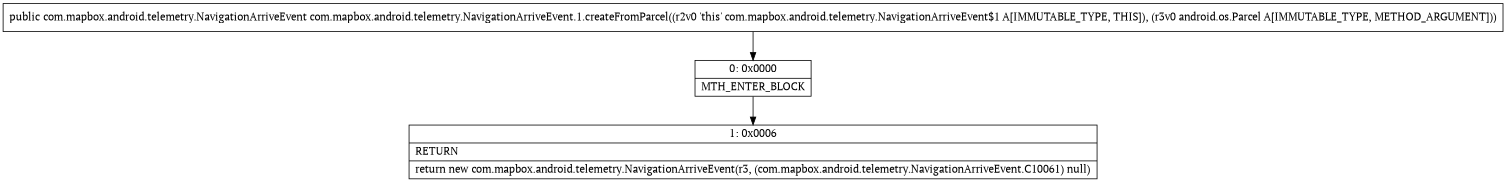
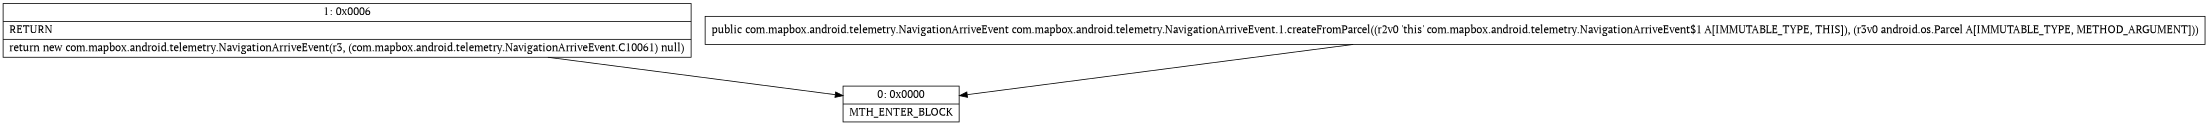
(753, 107) -> (692, 76)
